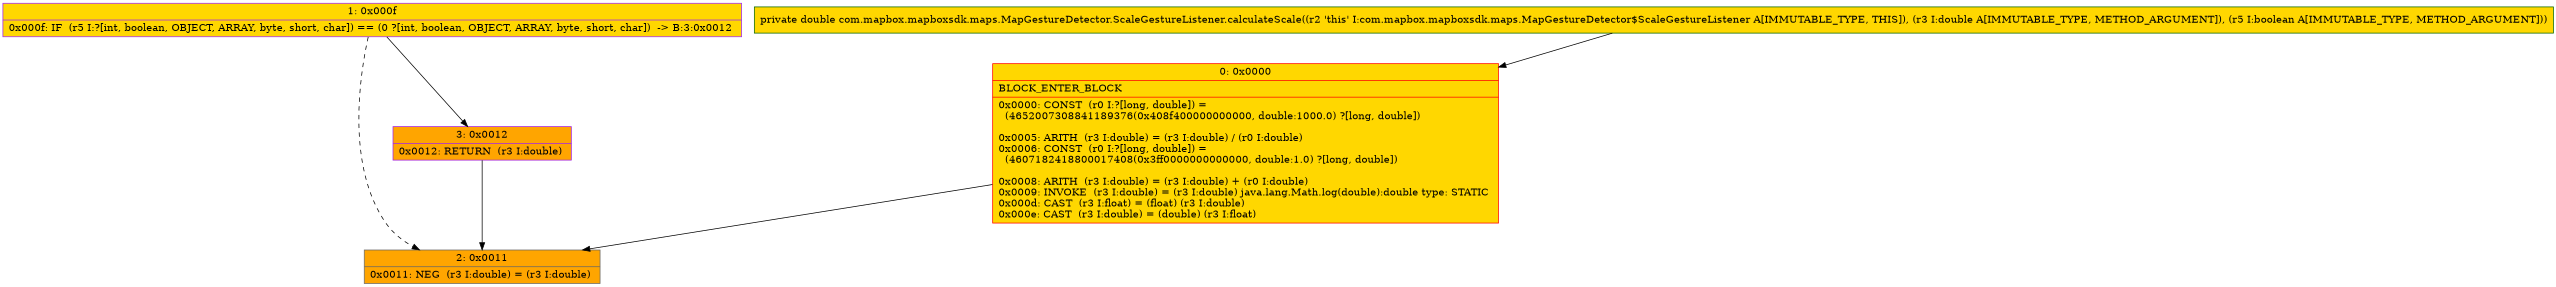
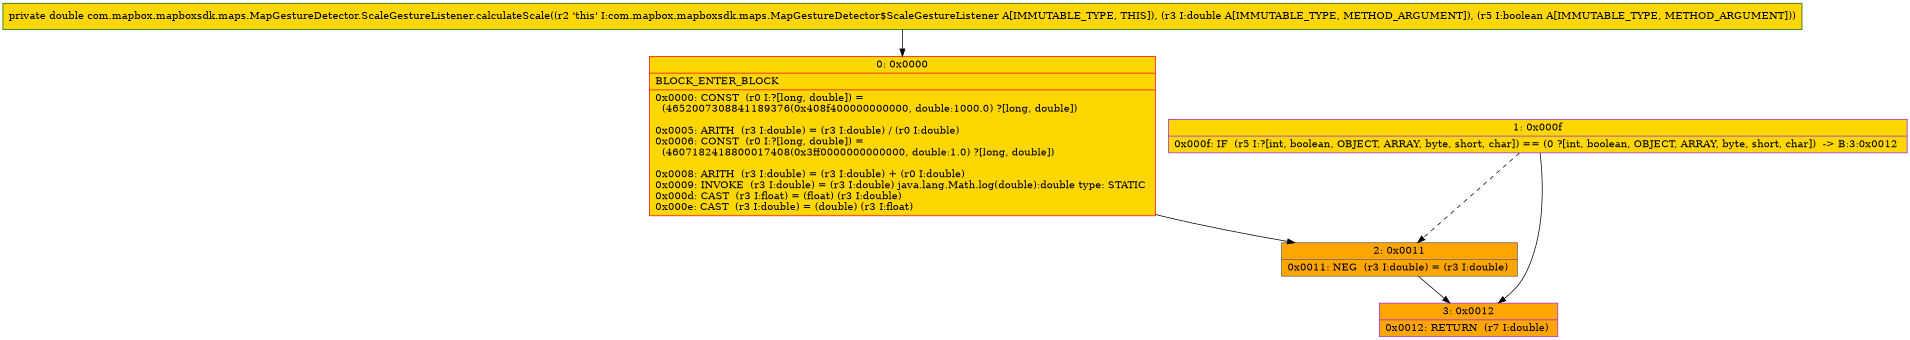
(482, 151) -> (1469, 328)
(482, 201) -> (1431, 287)
